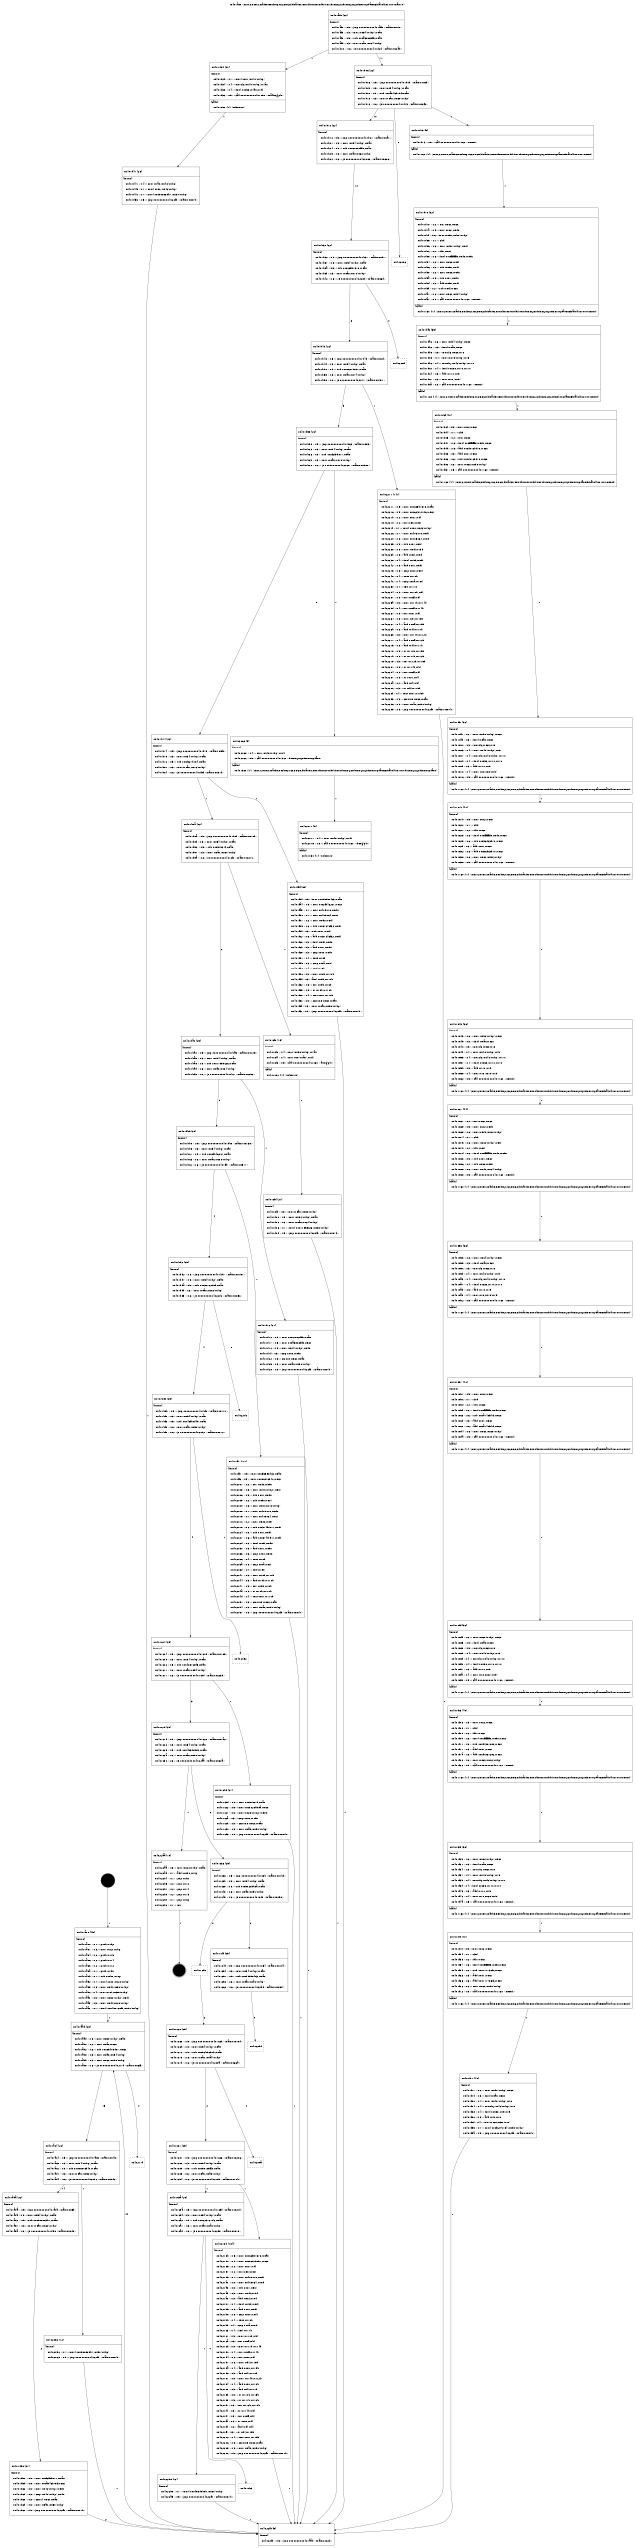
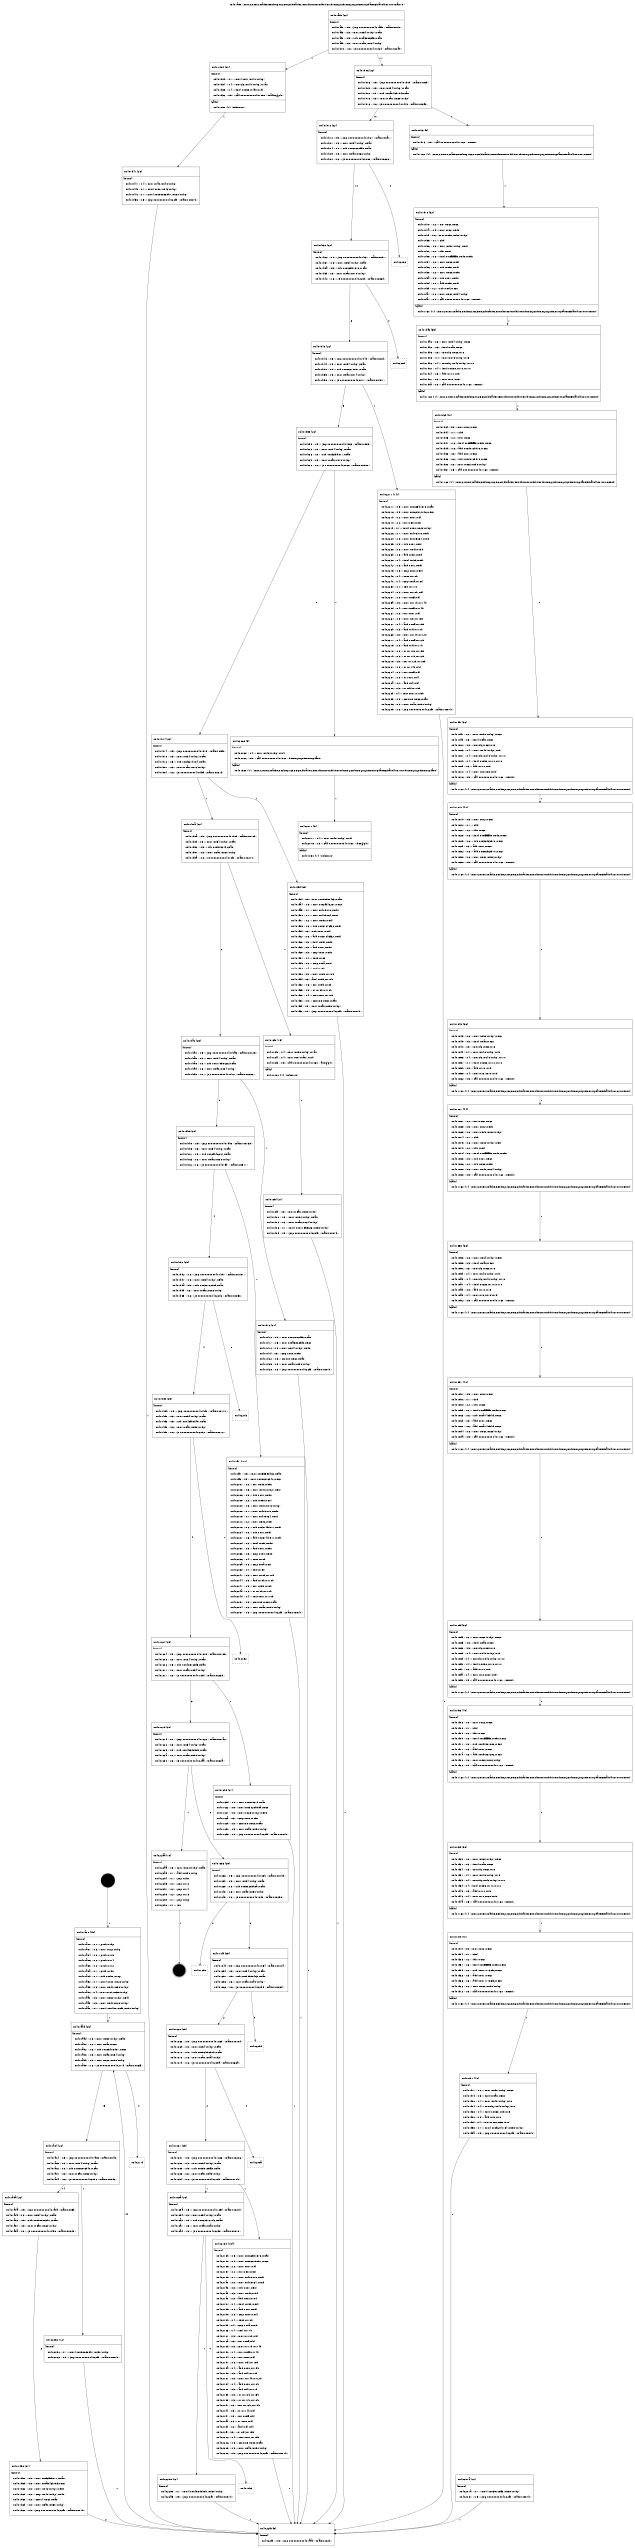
(397, 182) -> (390, 208)
(202, 1999) -> (228, 2007)
none -> (495, 2488)
